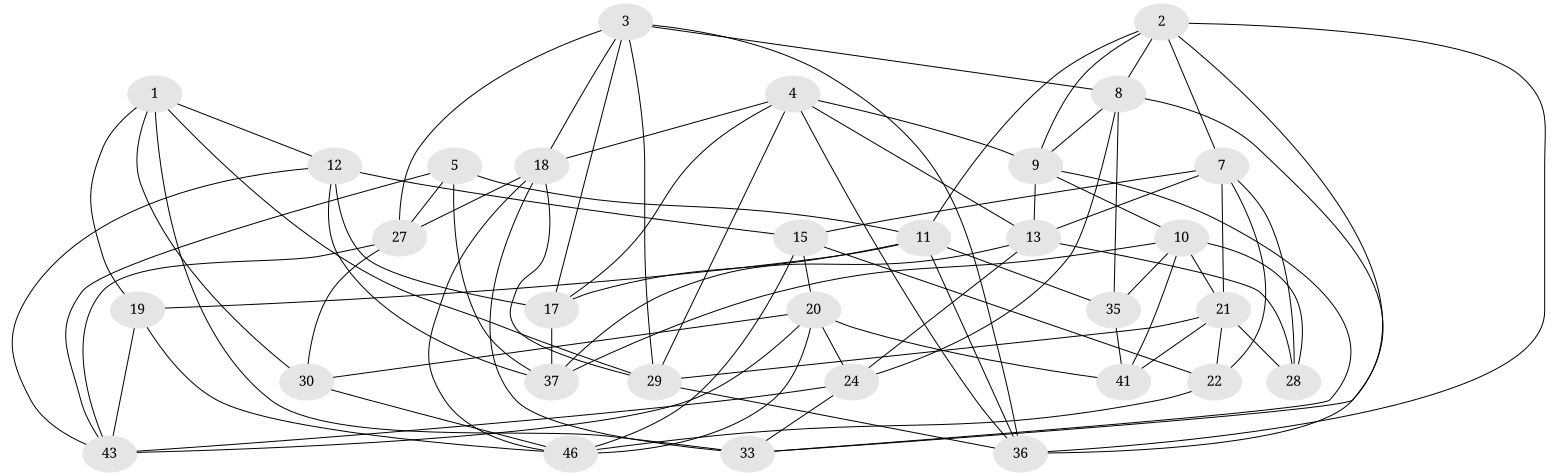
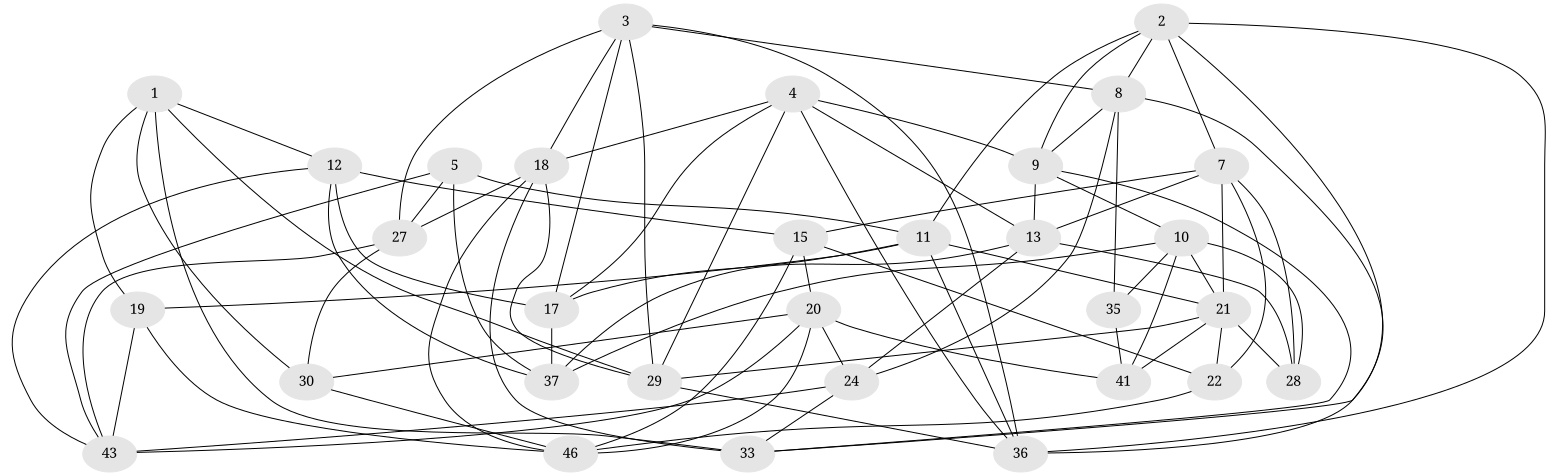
(1019, 274) -> (1074, 274)
